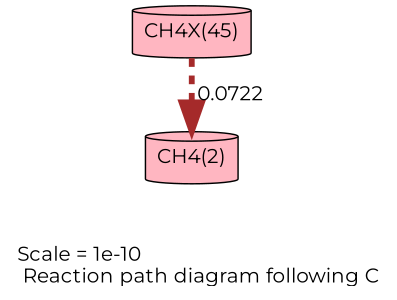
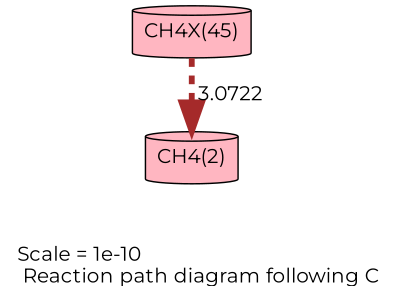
(228, 95) -> (228, 95)
